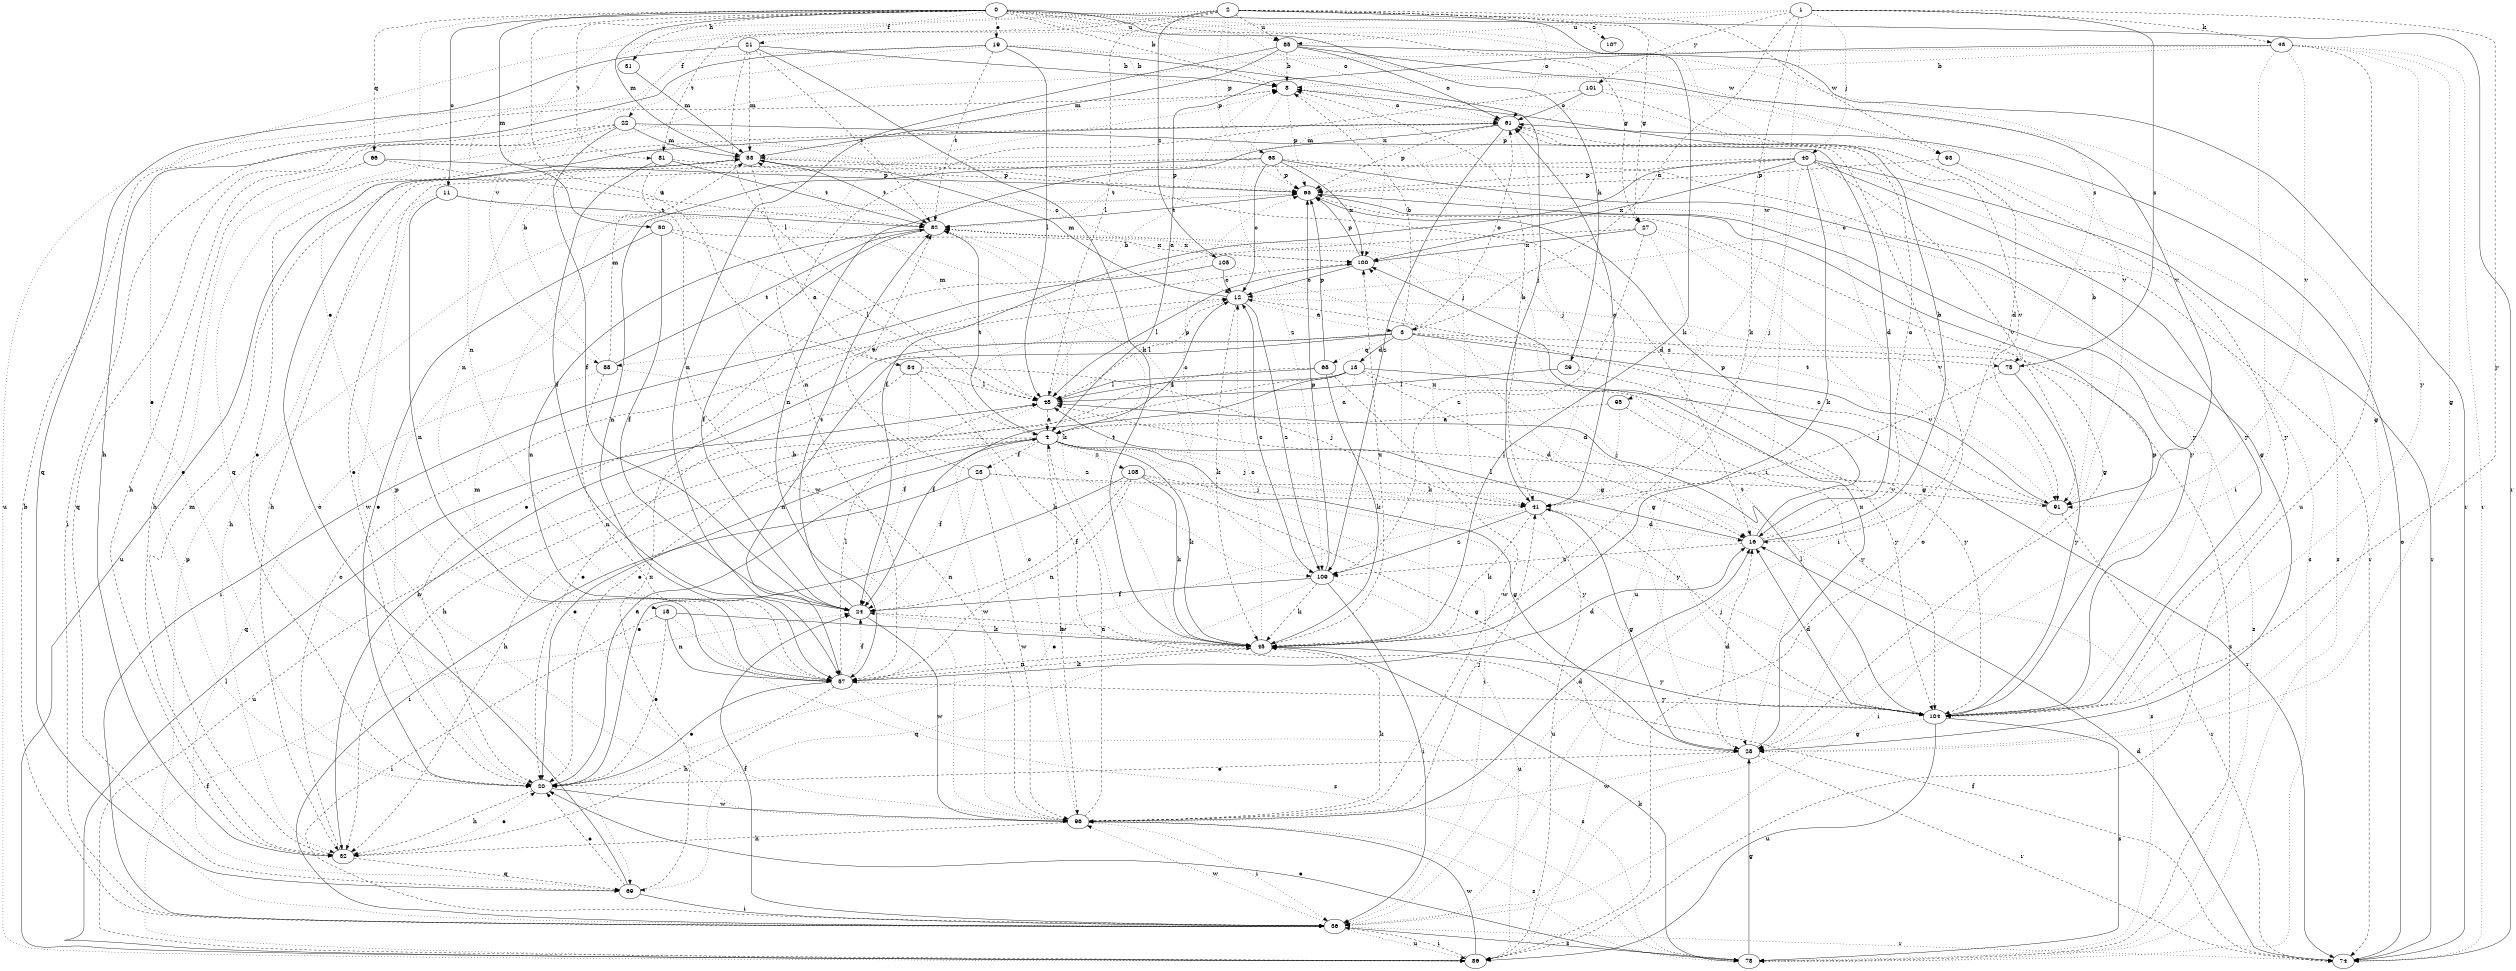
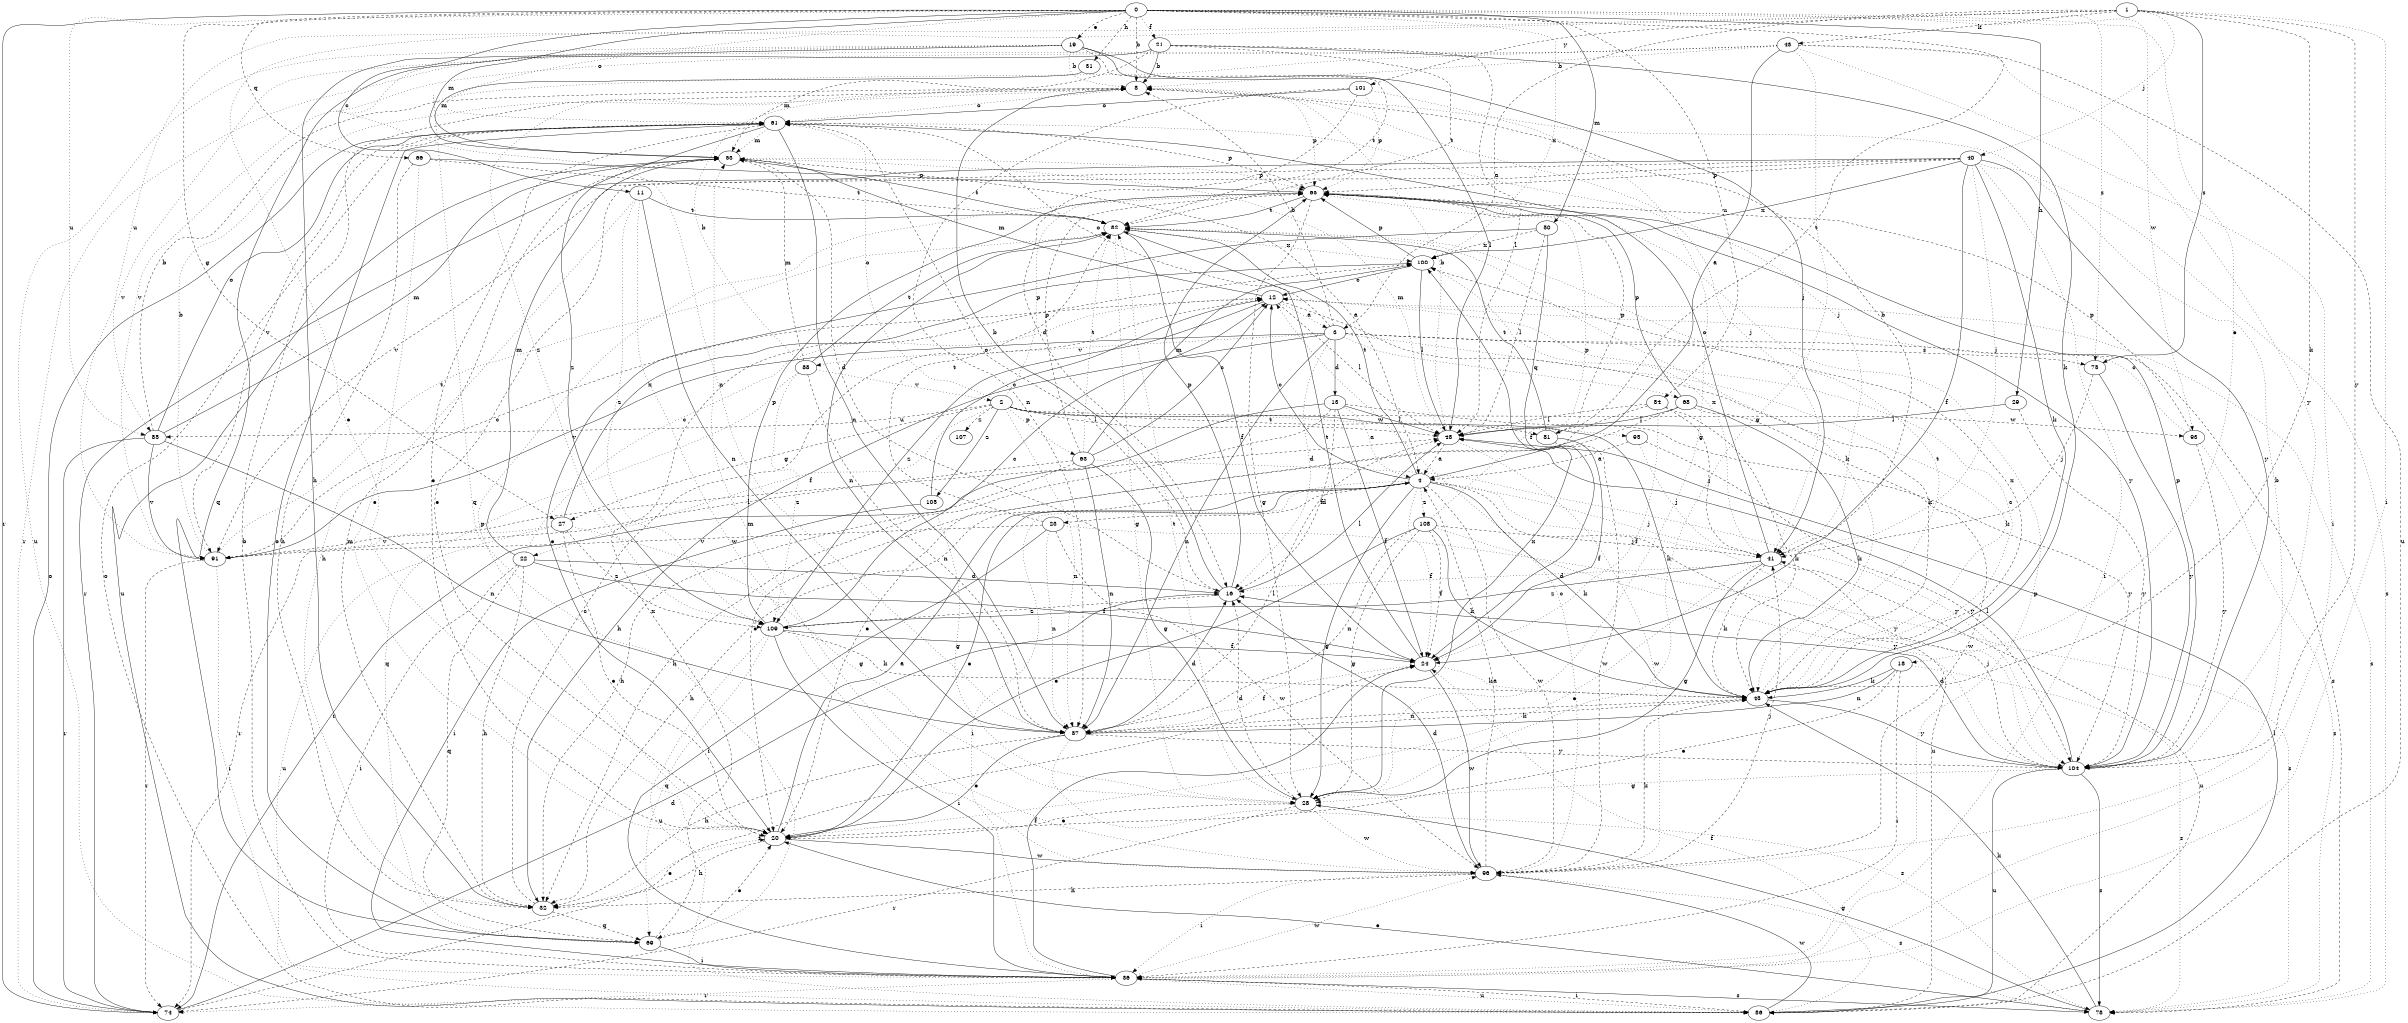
(735, 25) -> (902, 385)
(1351, 211) -> (1179, 350)
